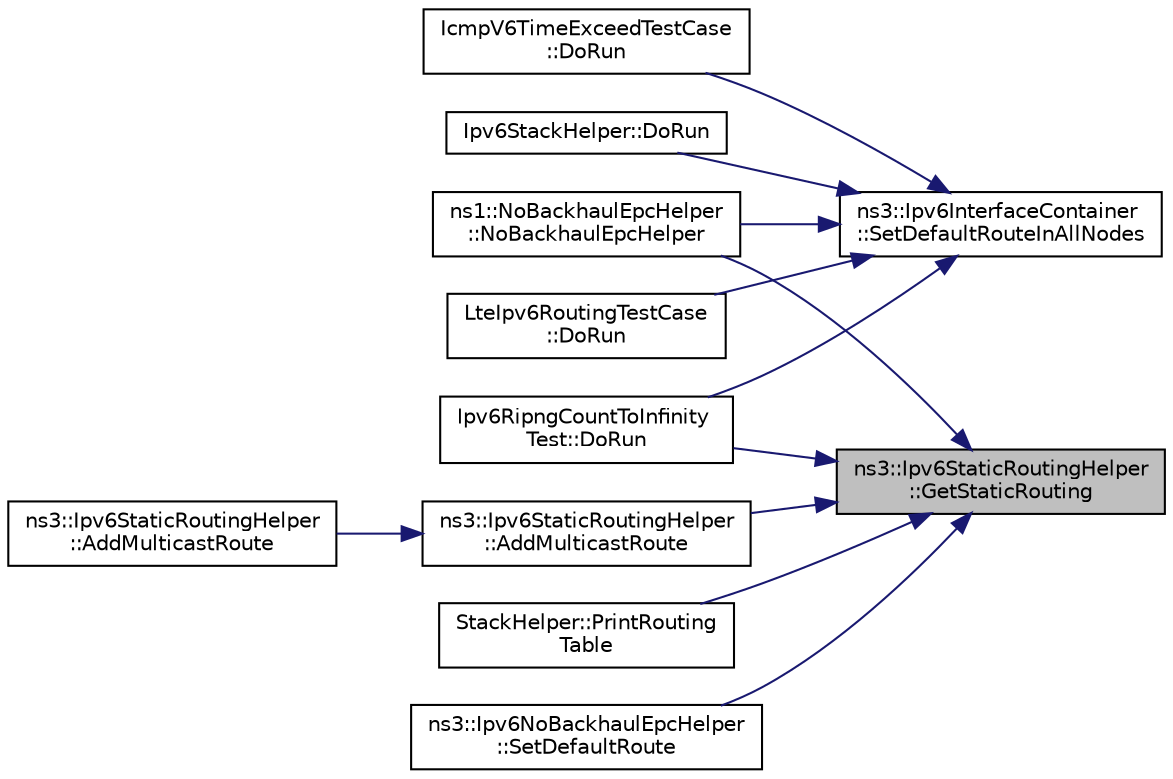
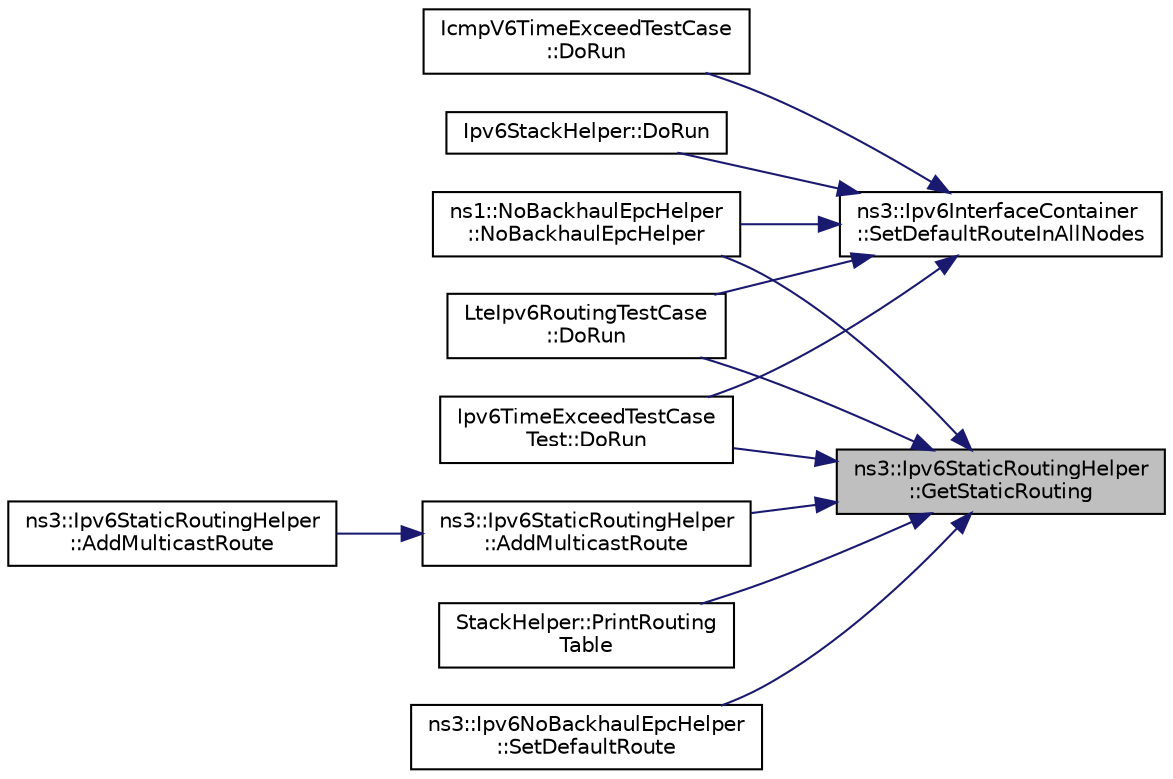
none -> (809, 396)
(587, 430) -> (587, 430)
